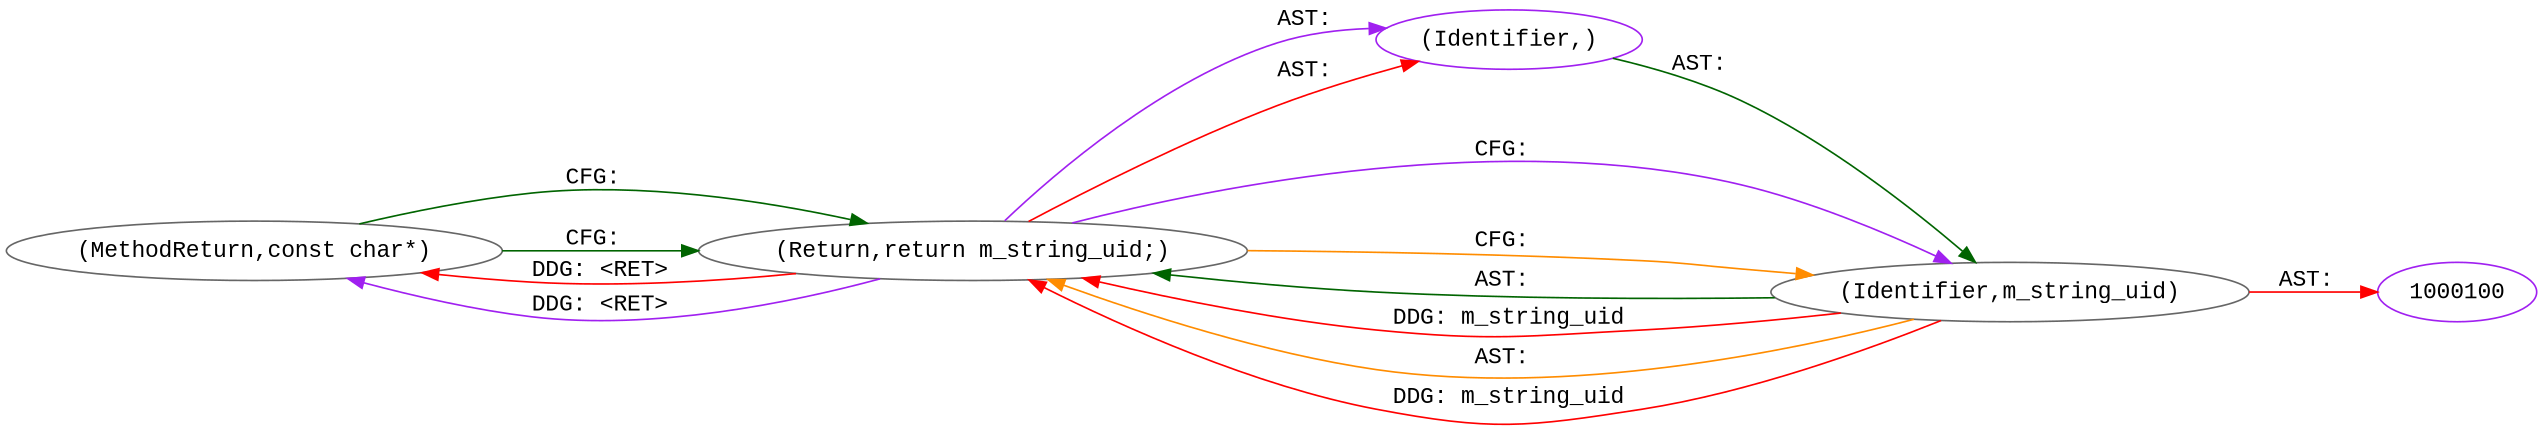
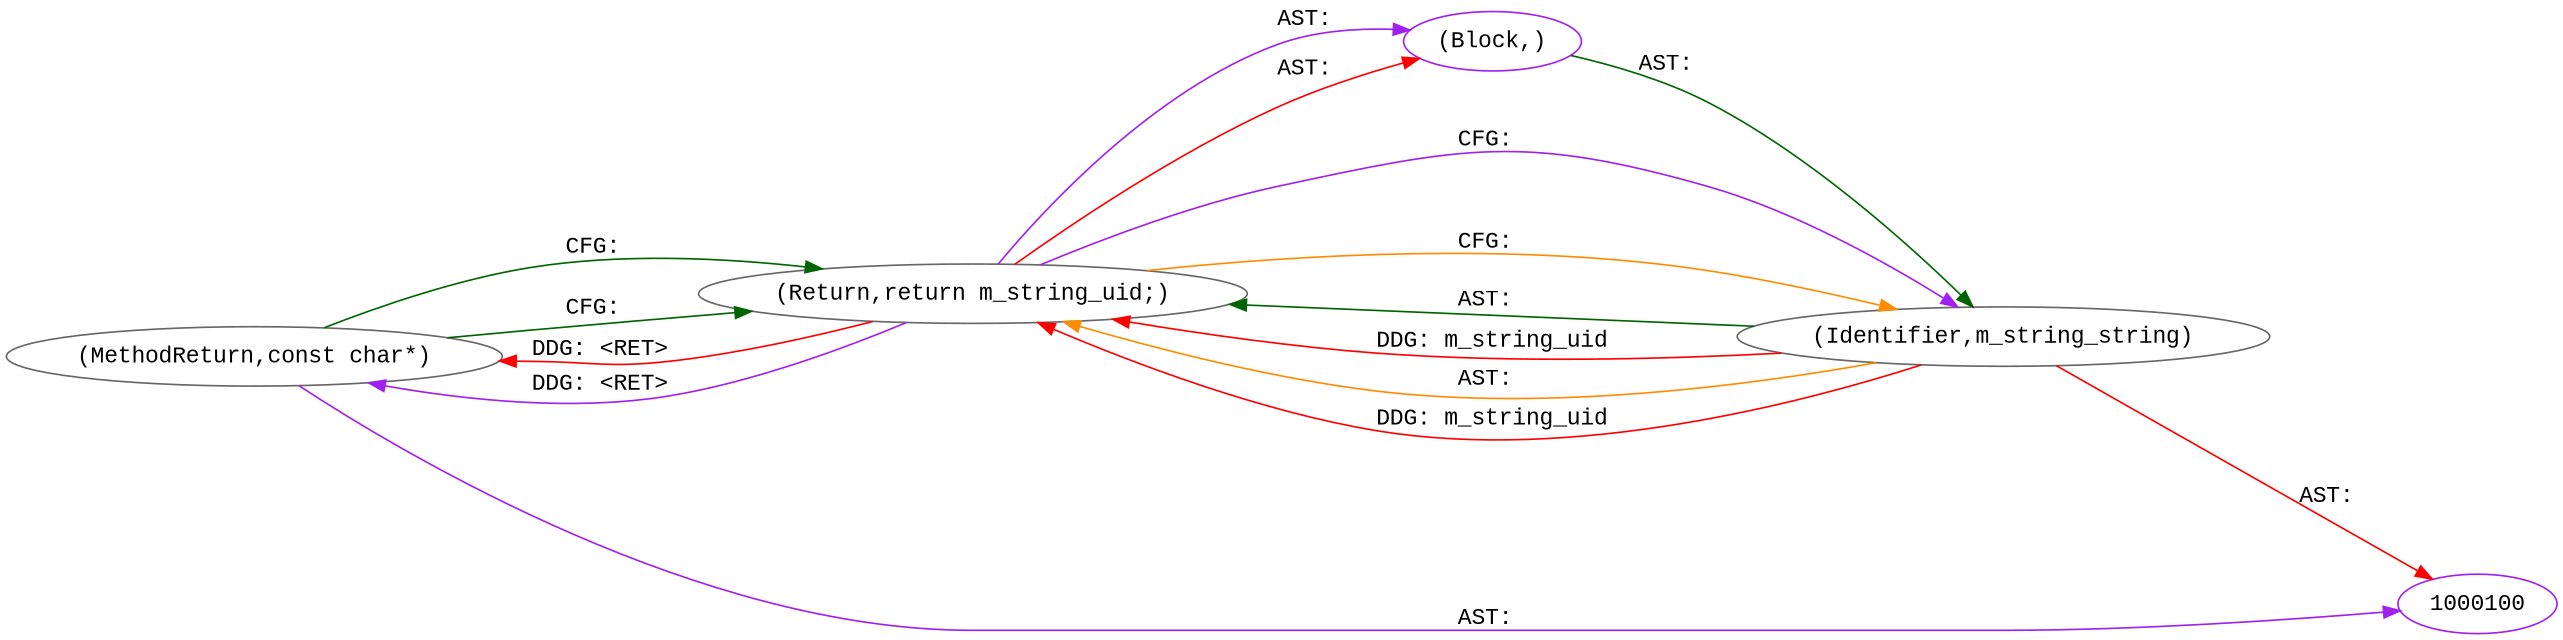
(1509, 40) -> (1492, 41)
(2010, 292) -> (2003, 337)
none -> (1316, 630)
